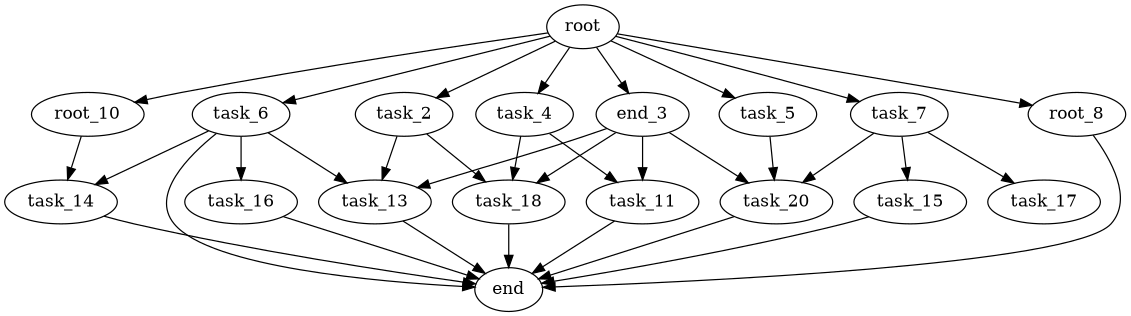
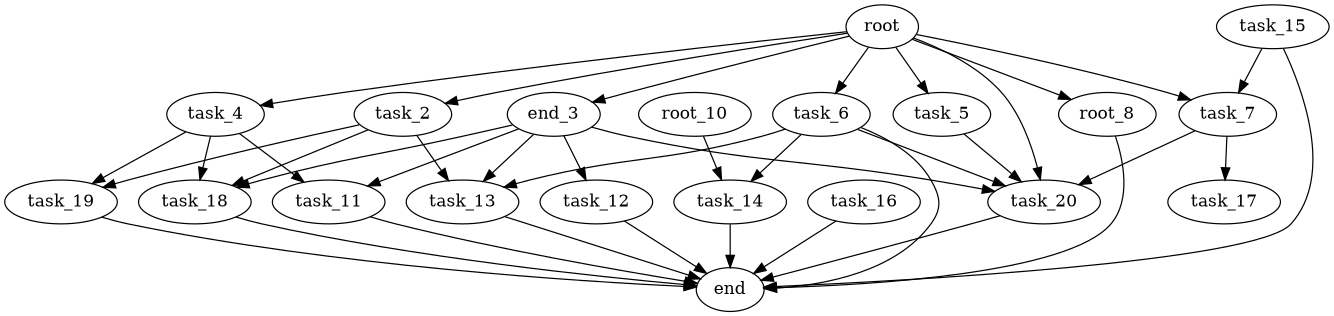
(347, 64) -> (994, 85)
(241, 152) -> (926, 155)
(904, 152) -> (1253, 65)
none -> (61, 202)
none -> (596, 202)
